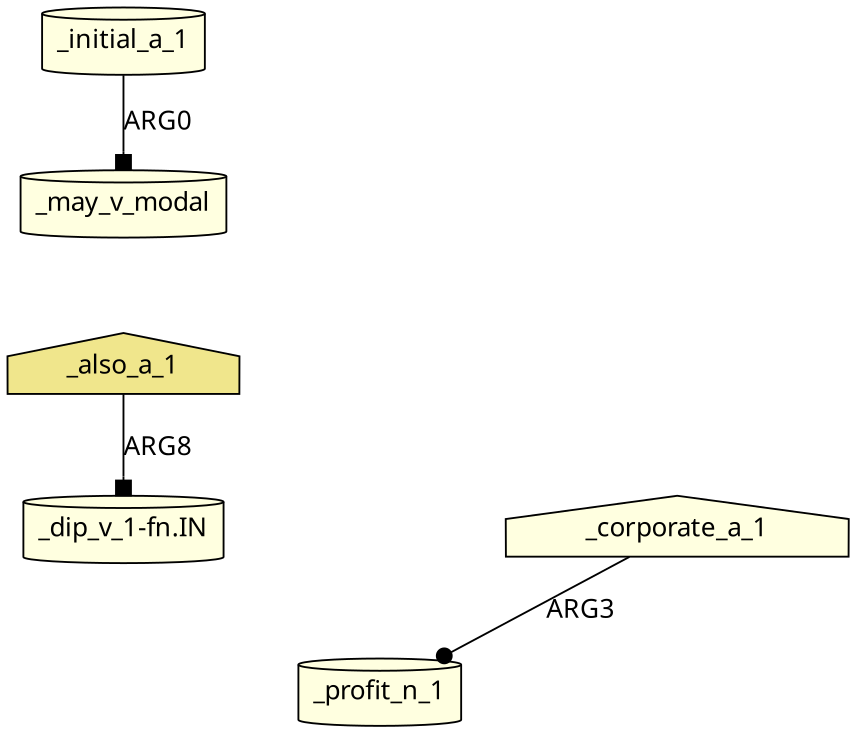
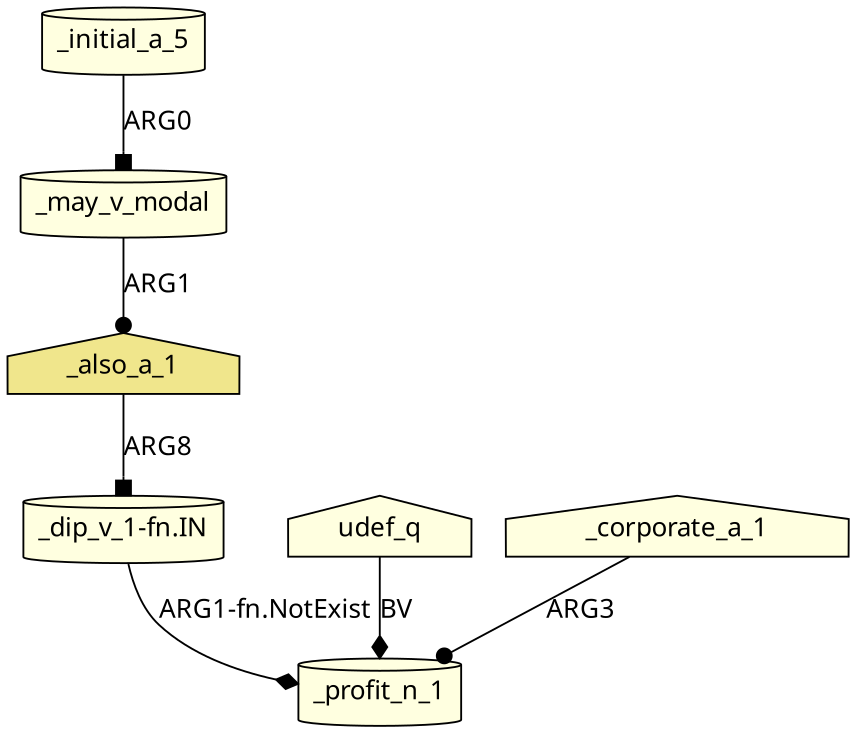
(123, 41) -> (123, 41)
none -> (123, 278)
none -> (380, 529)
none -> (183, 644)
